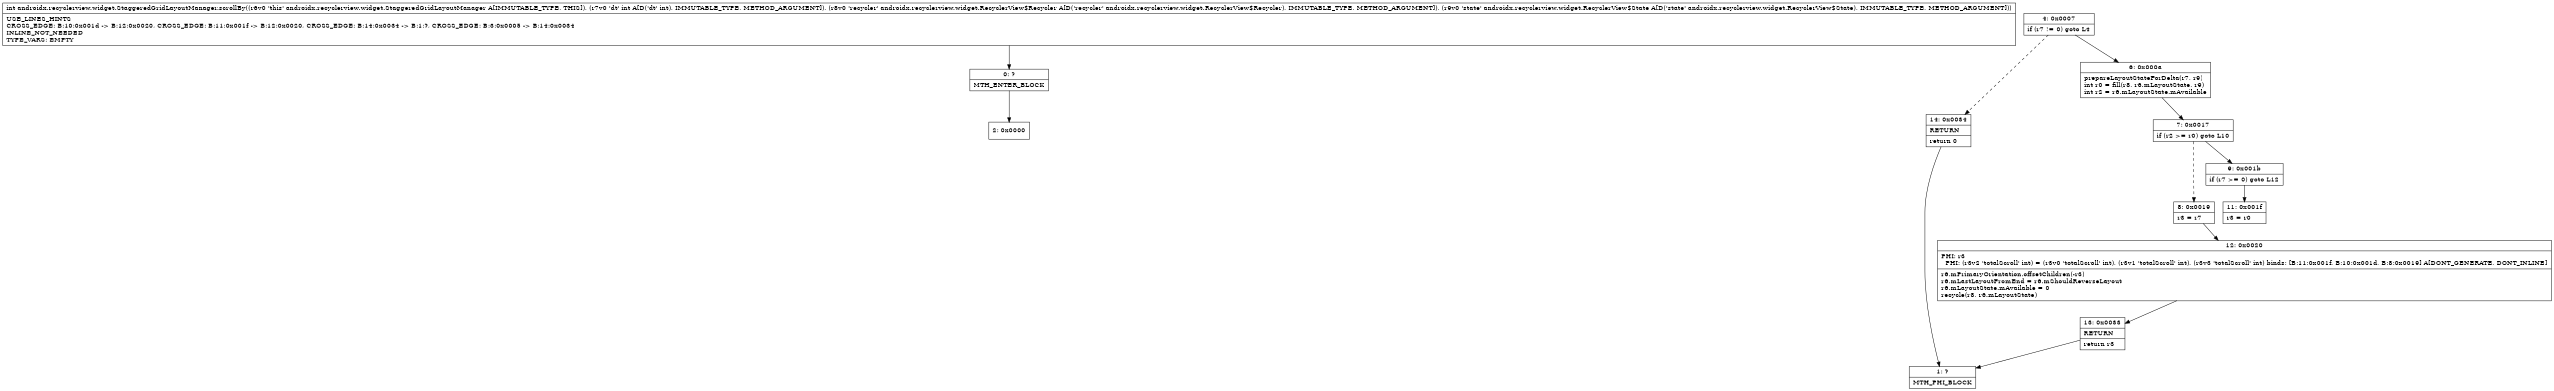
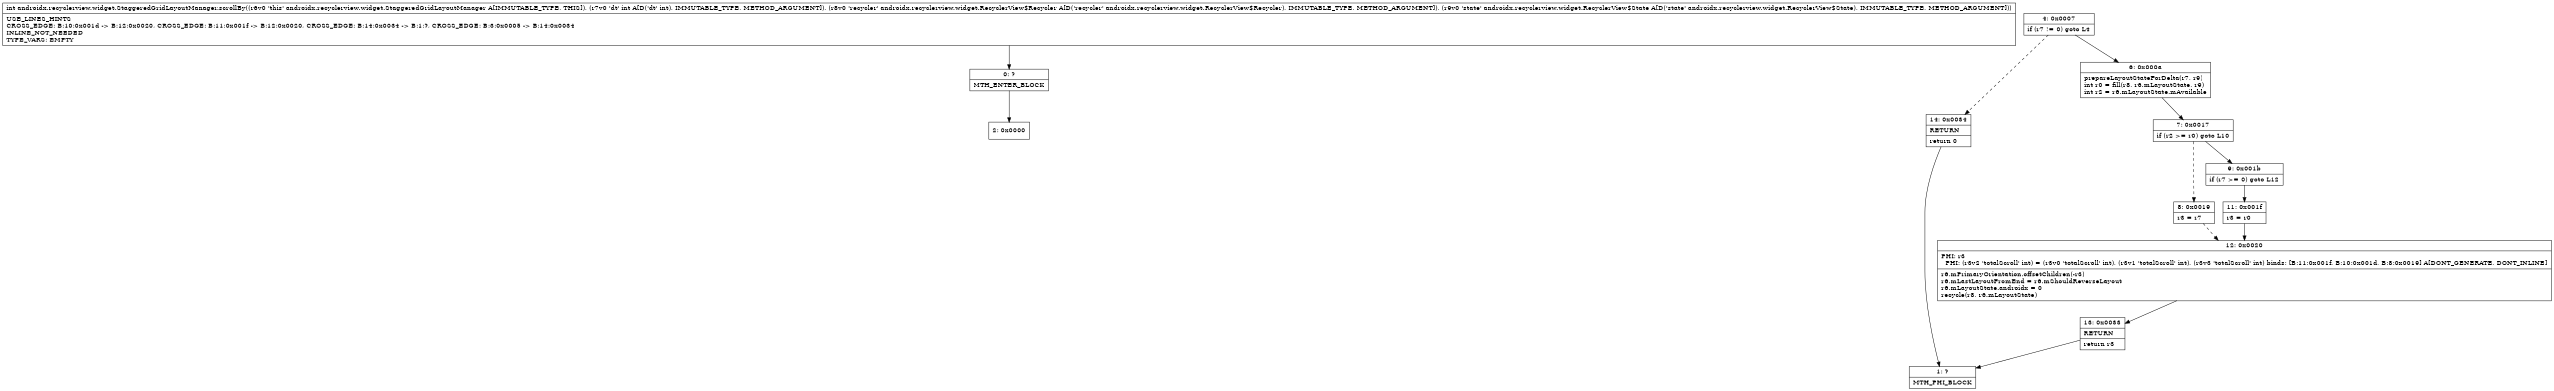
(2209, 230) -> (2209, 230)
none -> (2245, 230)
(1996, 288) -> (1992, 288)
